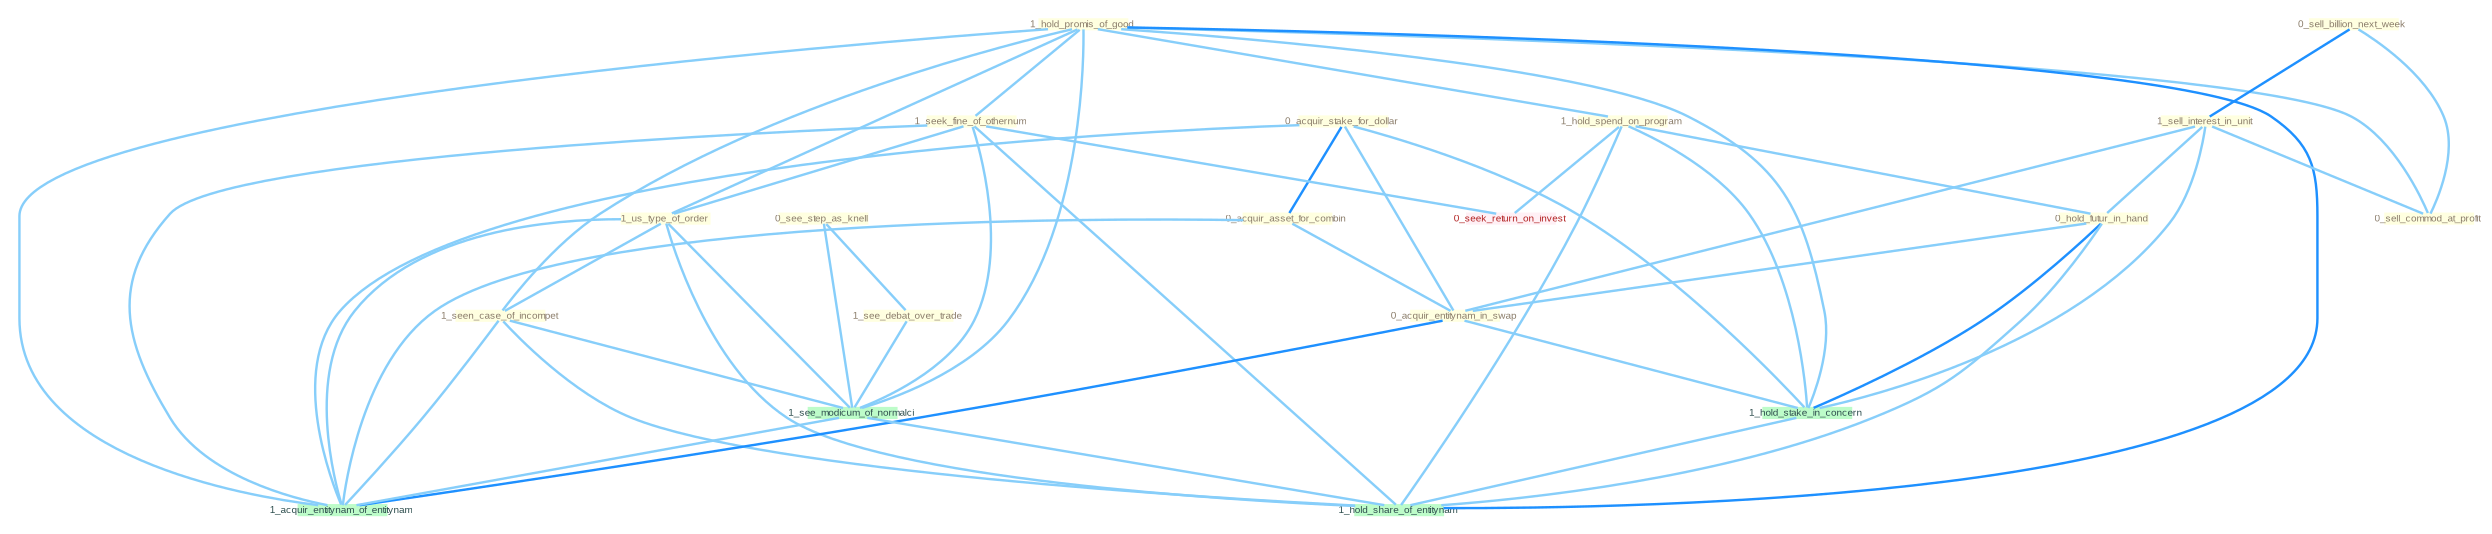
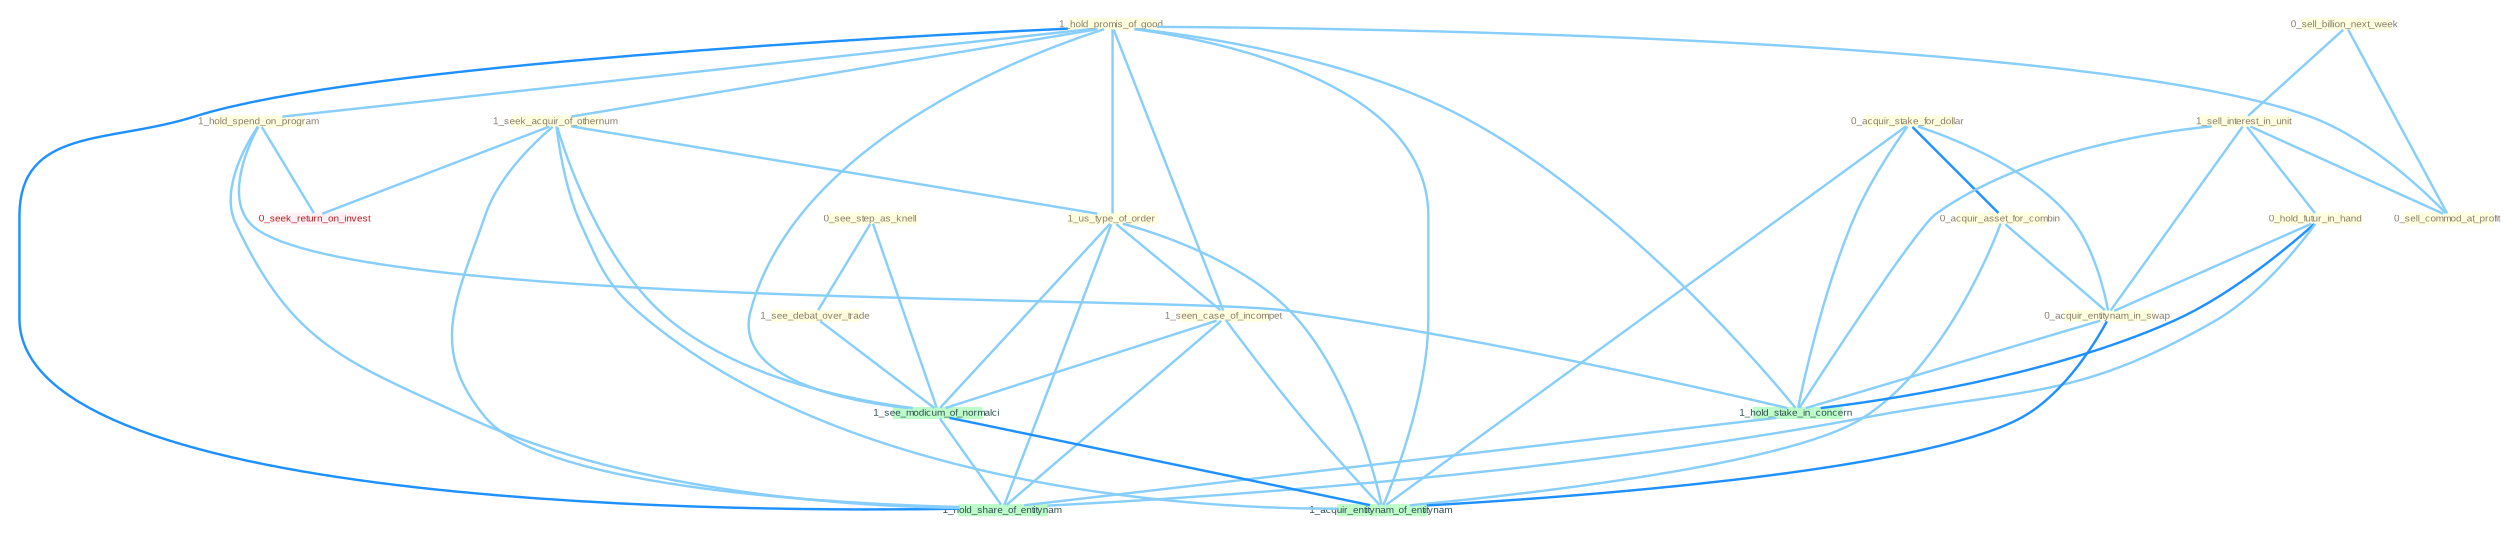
(2280, 73) -> (2296, 73)
(972, 121) -> (556, 121)
(1863, 170) -> none
(598, 462) -> (1160, 462)
